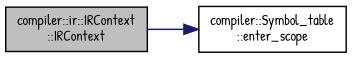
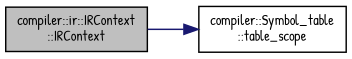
(273, 29) -> (273, 29)
